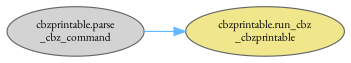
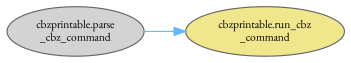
(265, 31) -> (265, 31)
